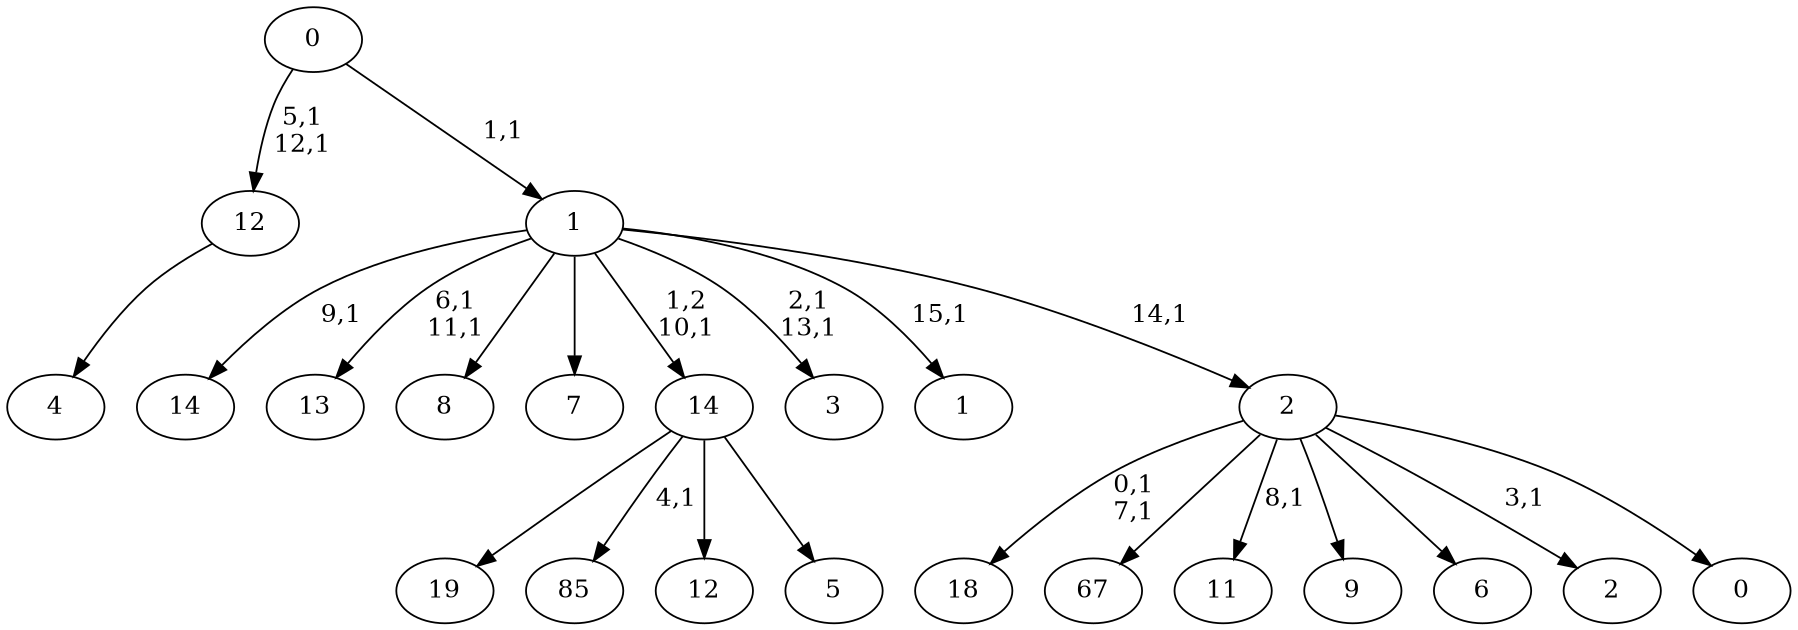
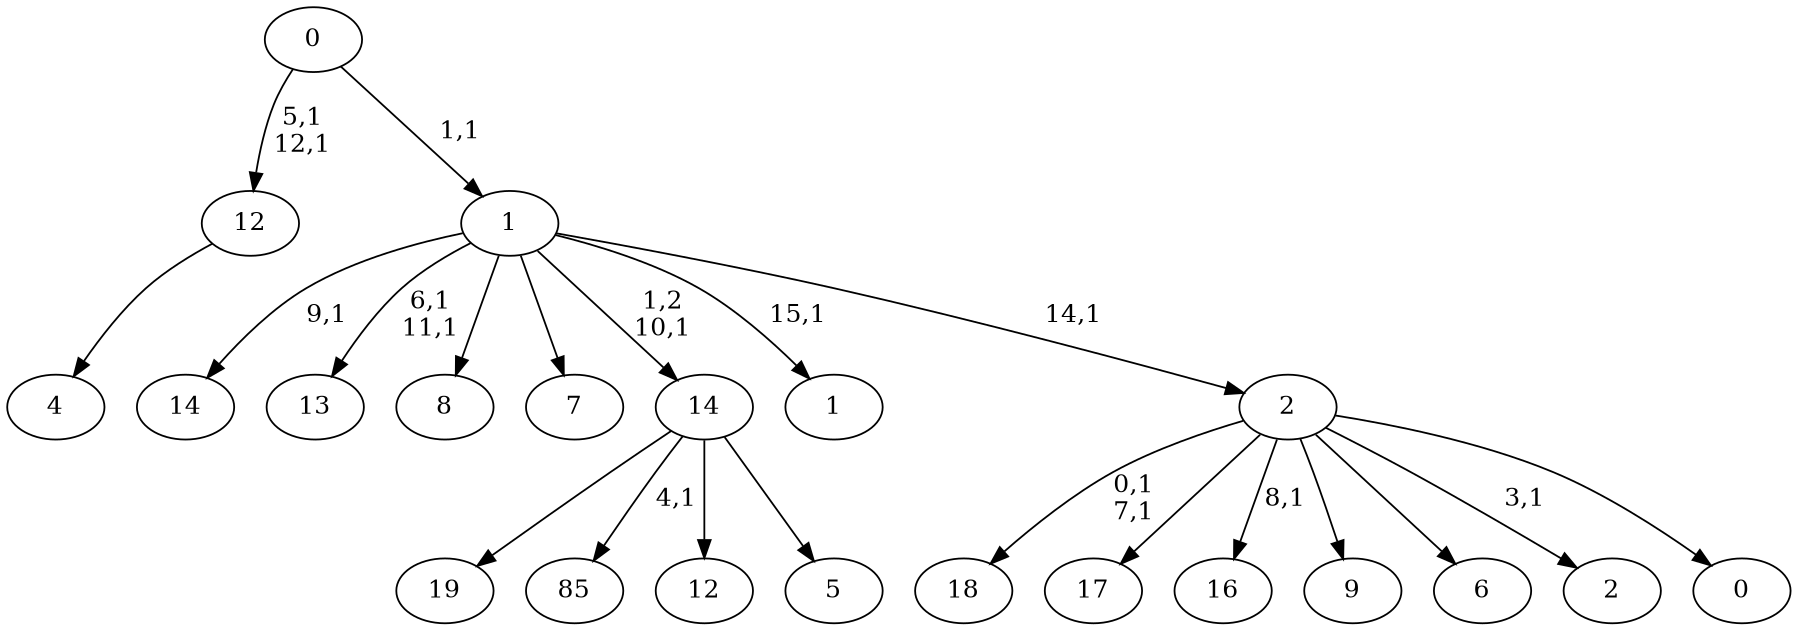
(834, 407) -> none
(1093, 591) -> (1093, 591)
(1223, 591) -> (1223, 591)
